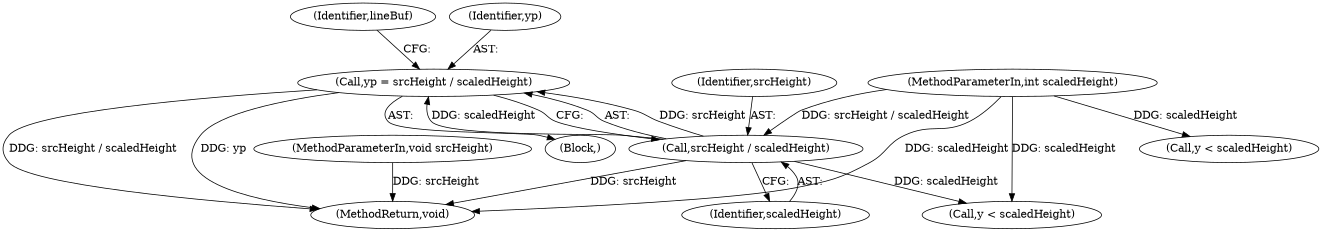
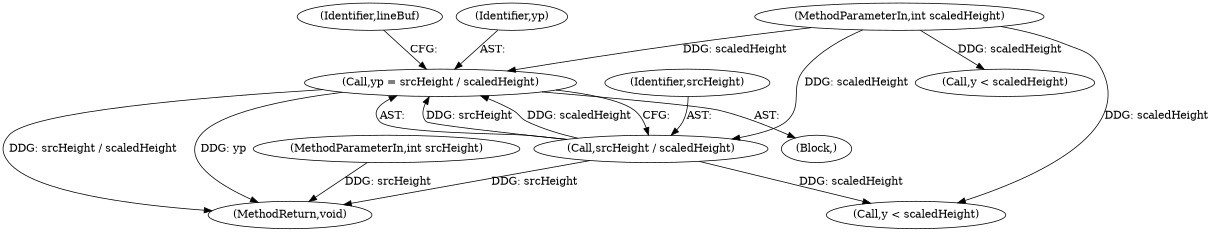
(885, 116) -> (856, 83)
(393, 149) -> (387, 149)
(753, 194) -> (663, 47)
(776, 215) -> none
